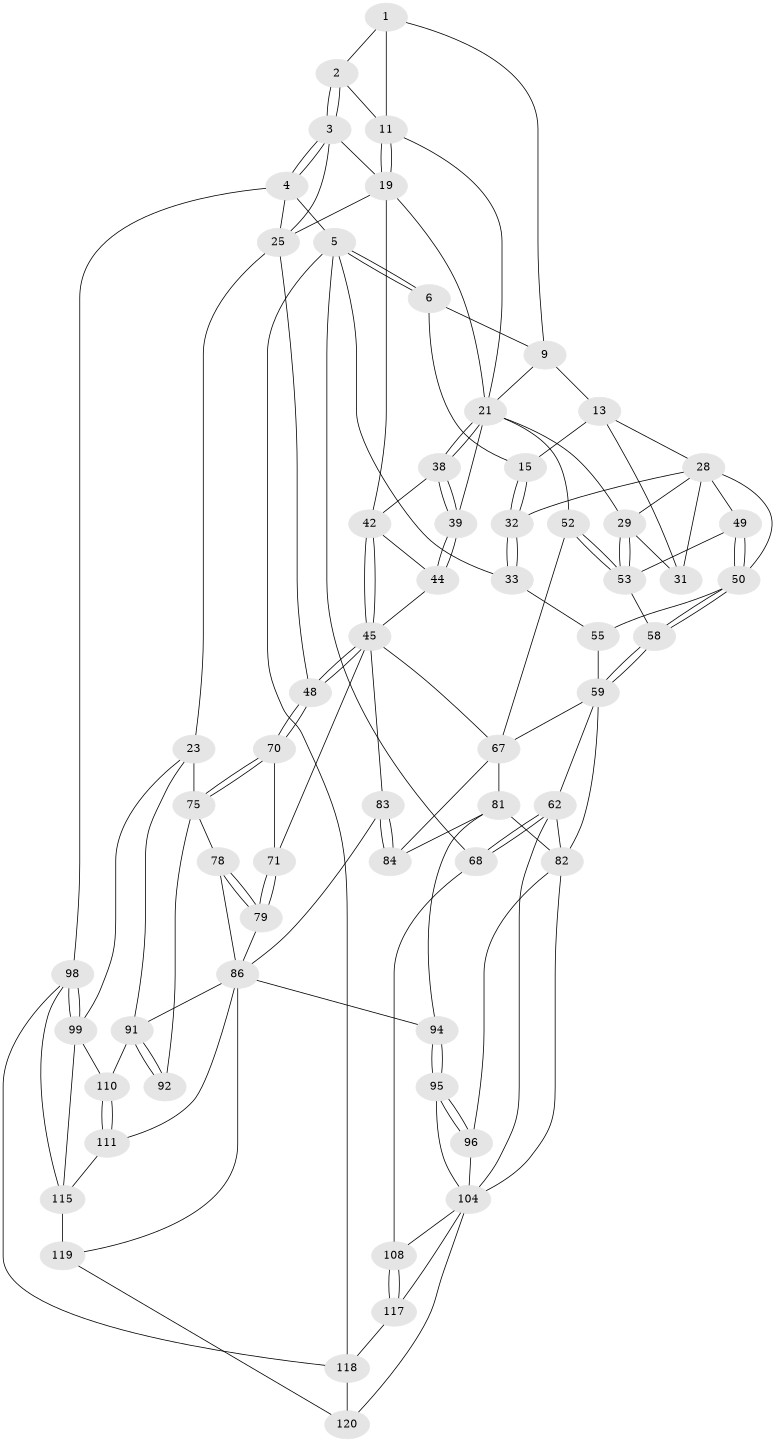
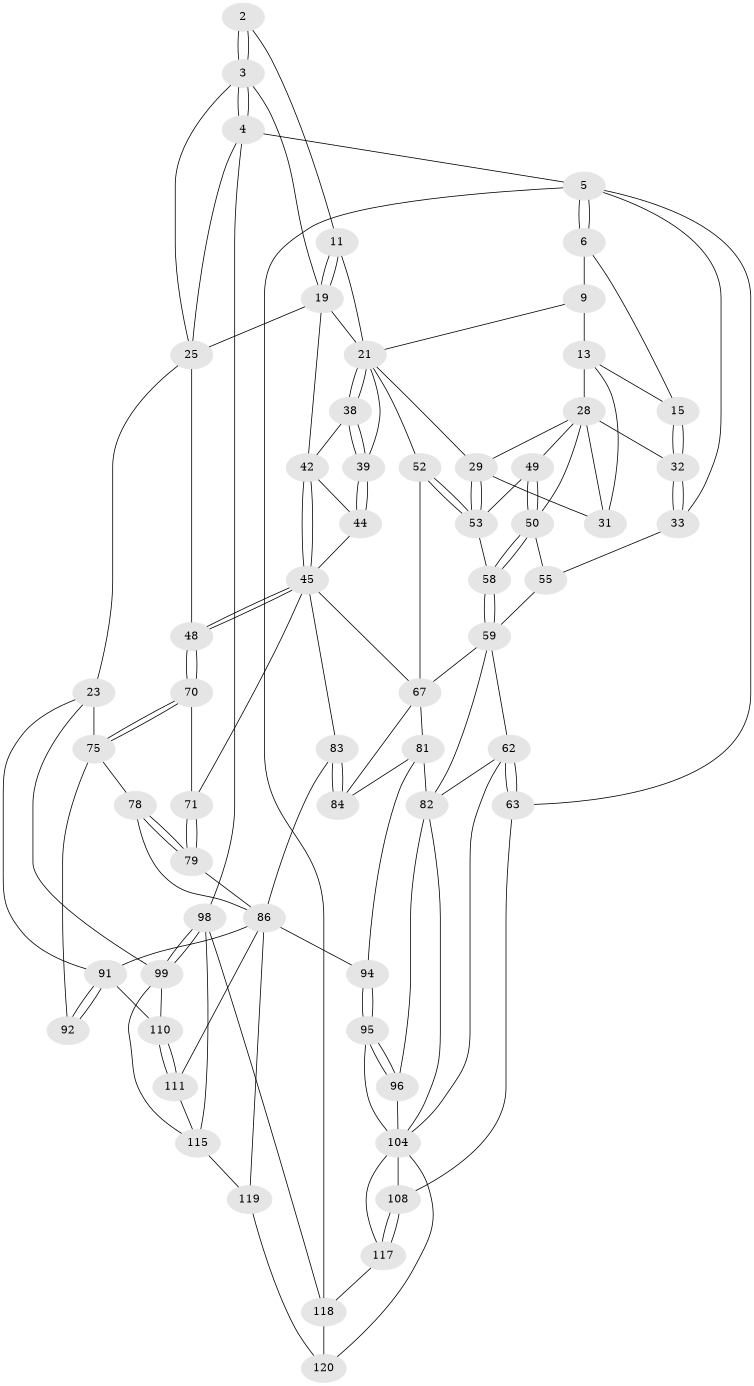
(386, 17) -> none
(476, 862) -> (513, 805)
